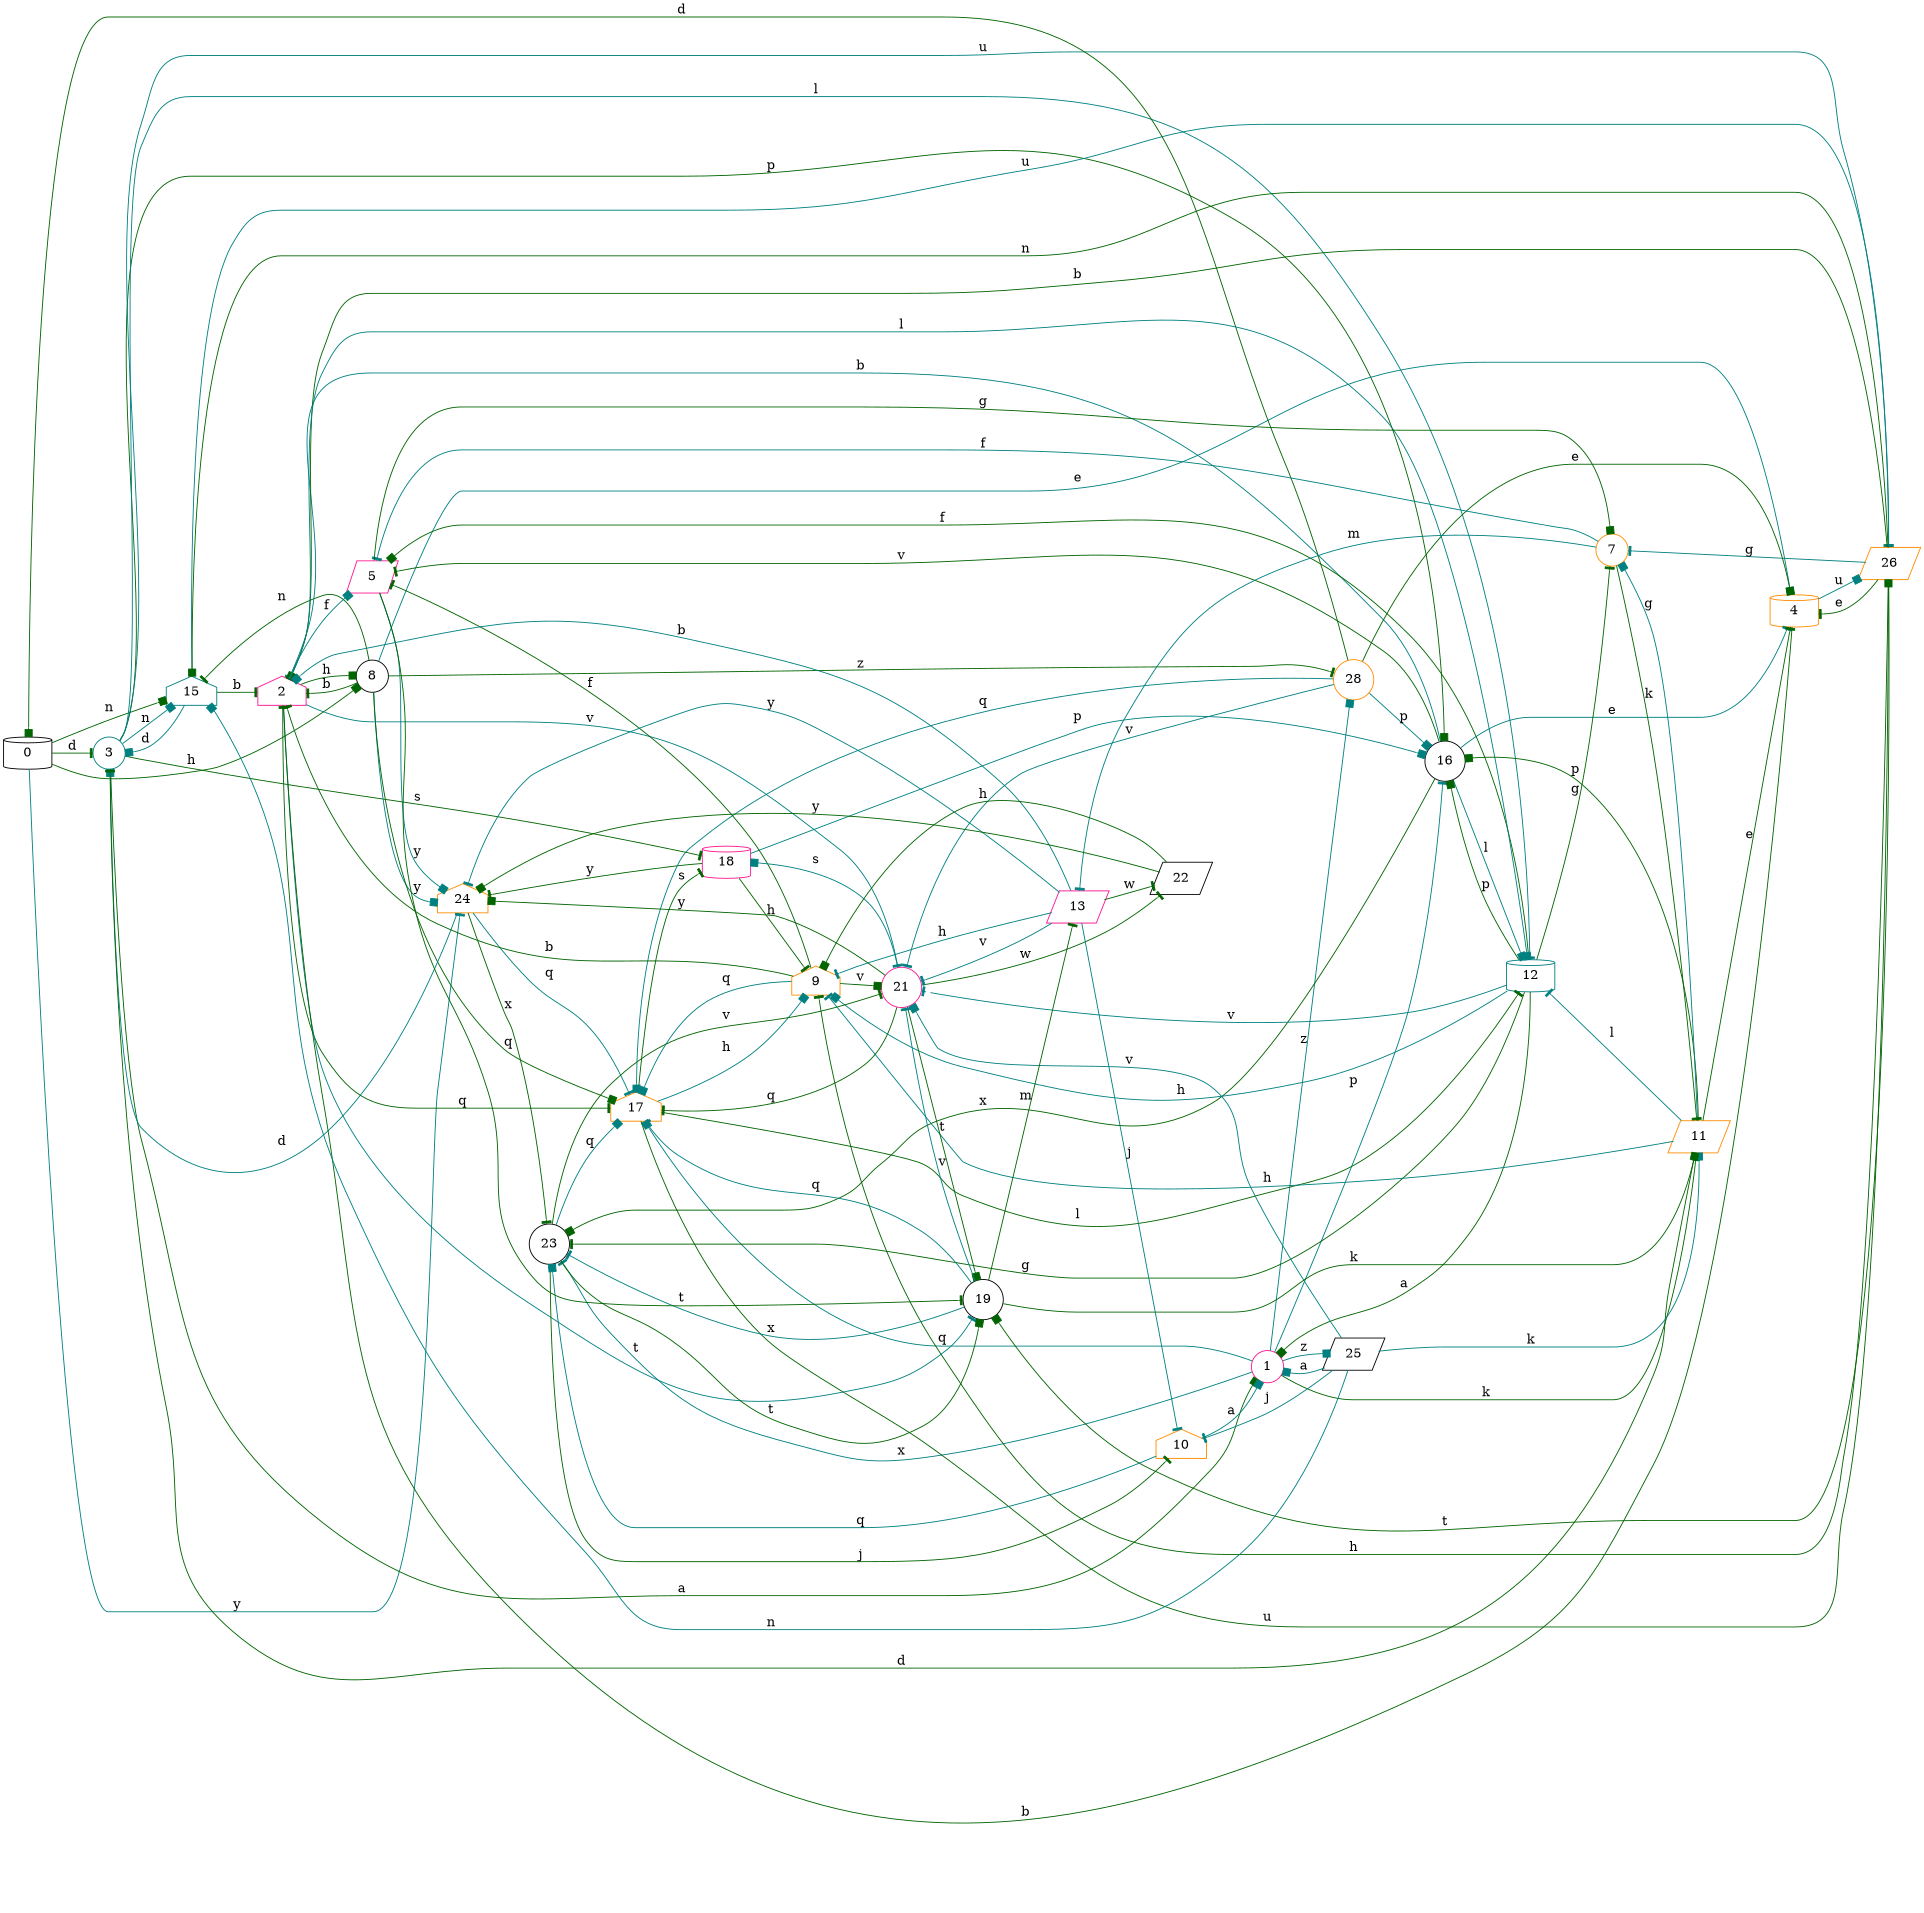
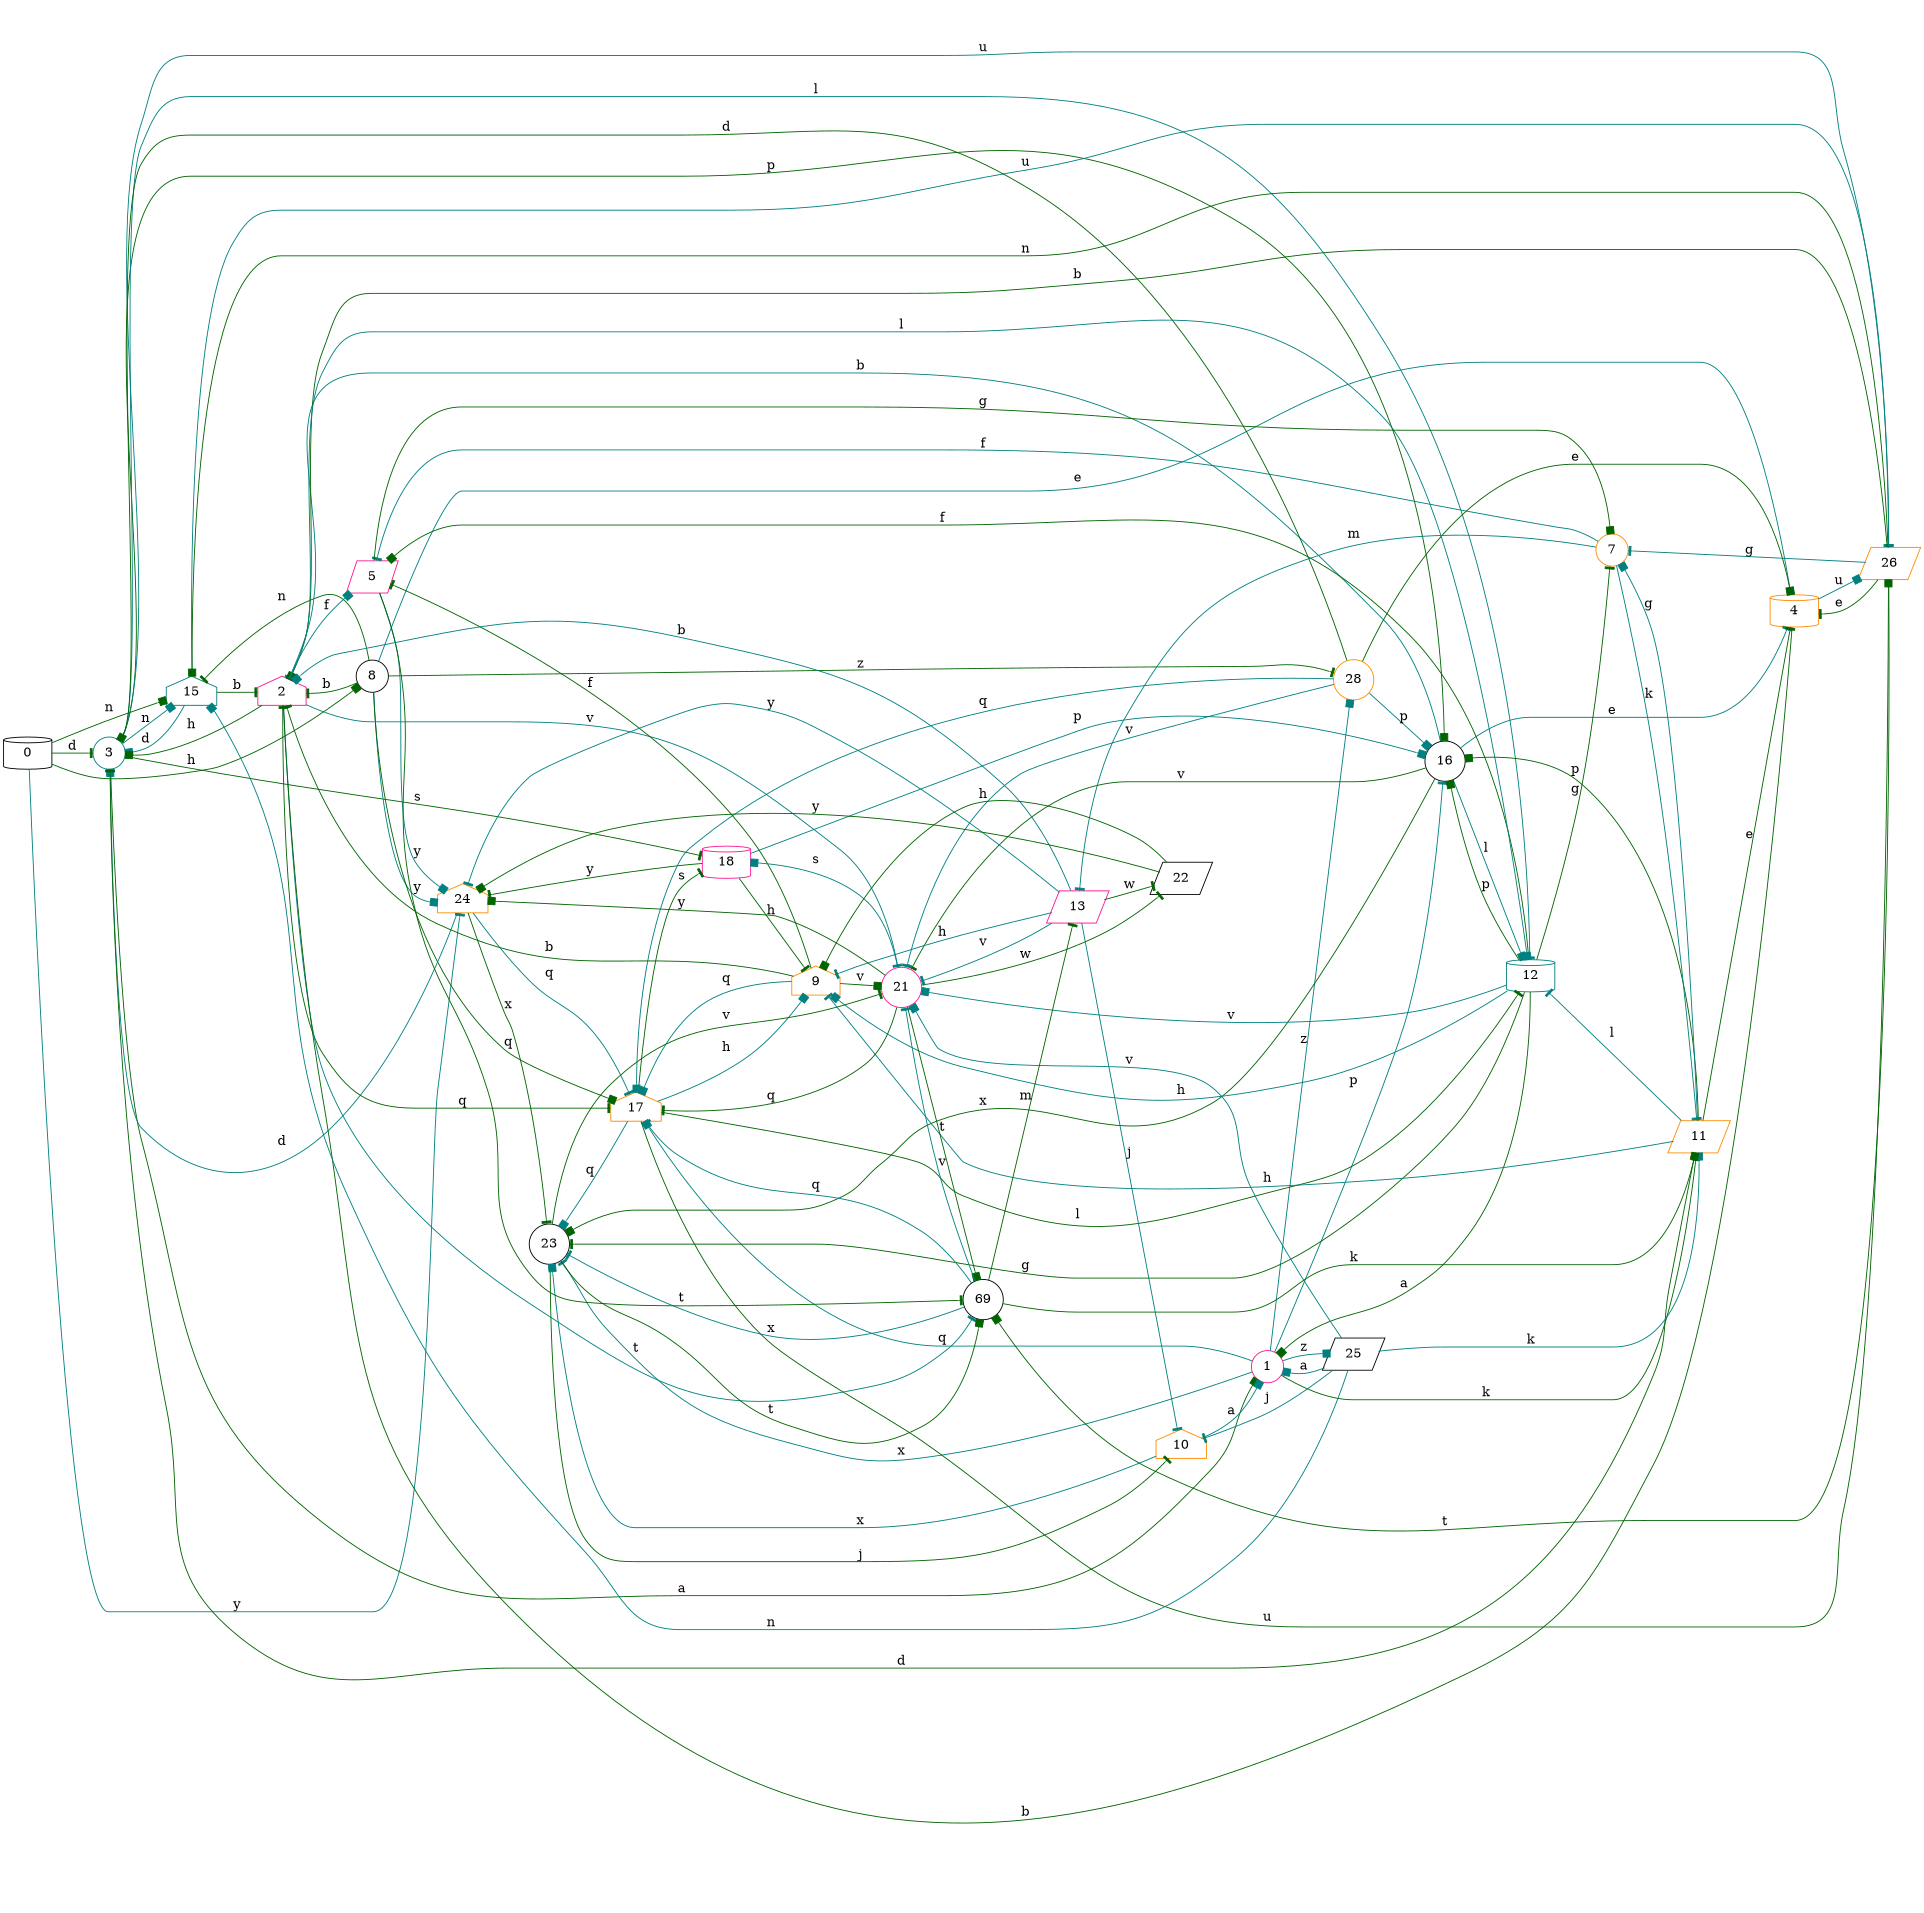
(573, 17) -> (589, 135)
(955, 561) -> (1130, 782)
(323, 678) -> (201, 738)
(1666, 839) -> (1666, 839)
(1220, 1022) -> (1220, 1022)
(579, 1172) -> (598, 1171)
(983, 1300) -> (983, 1300)
(861, 1521) -> (861, 1521)
(1636, 1555) -> none
